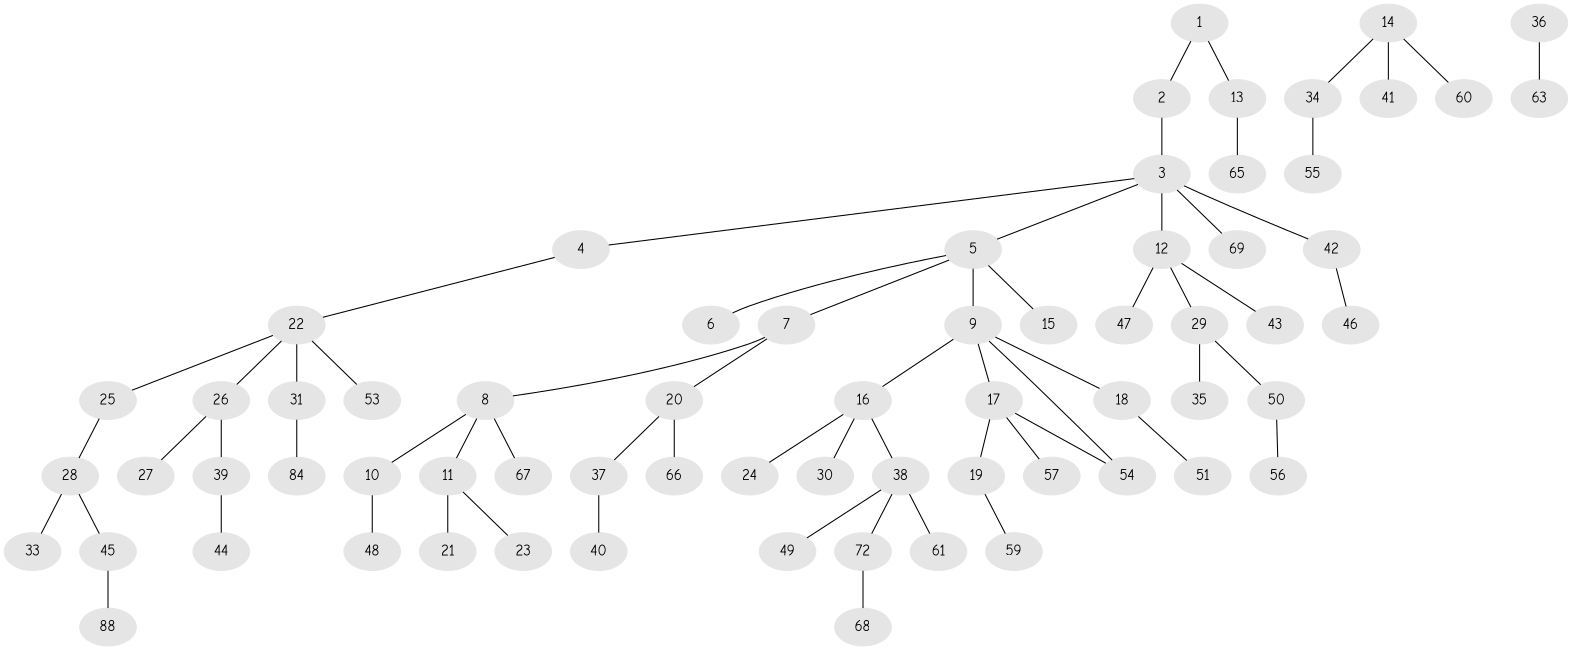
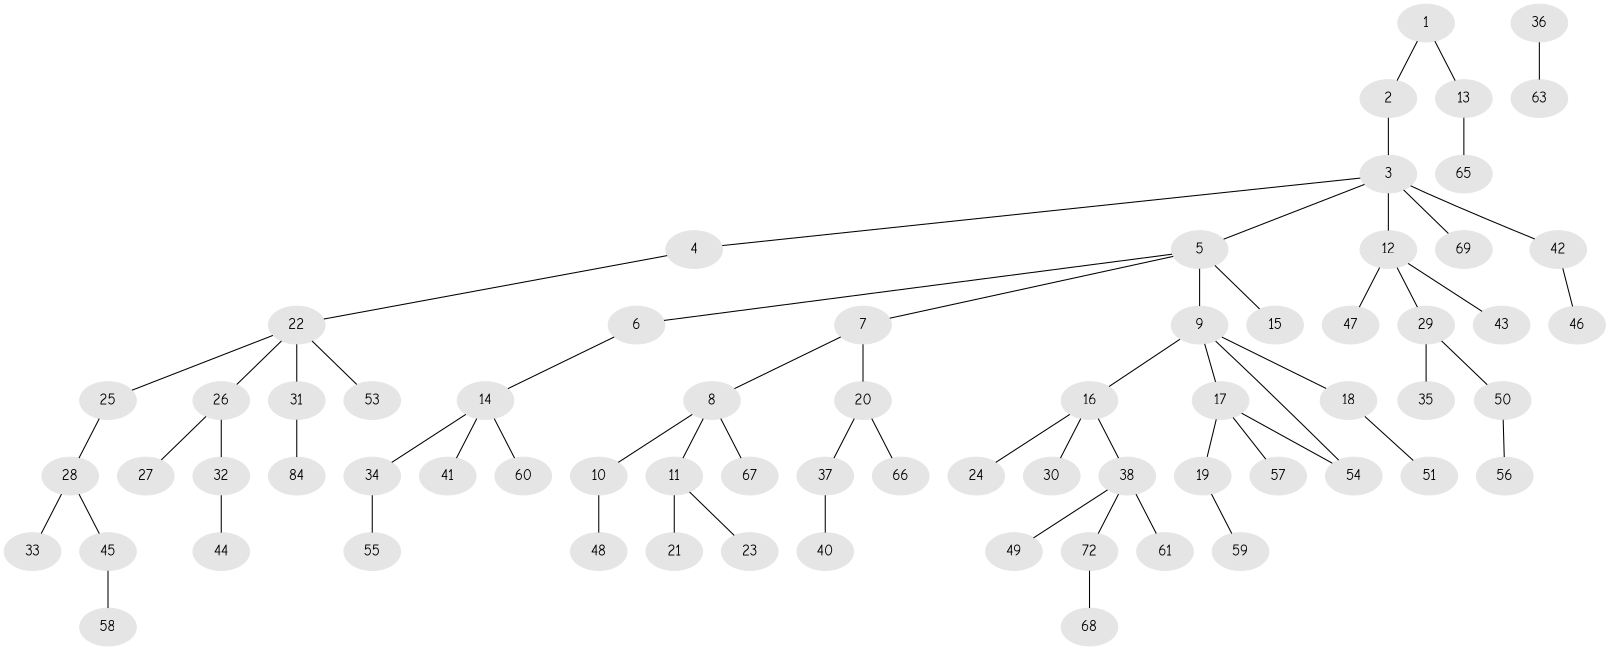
none -> (561, 363)
(221, 476) -> (221, 476)
(108, 627) -> (108, 627)
